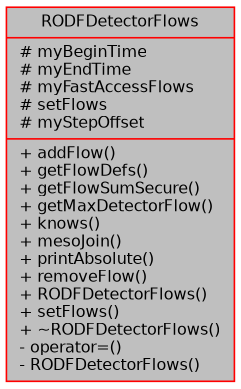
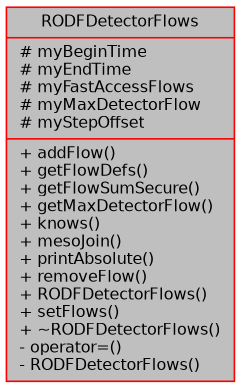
(63, 105) -> (111, 105)
